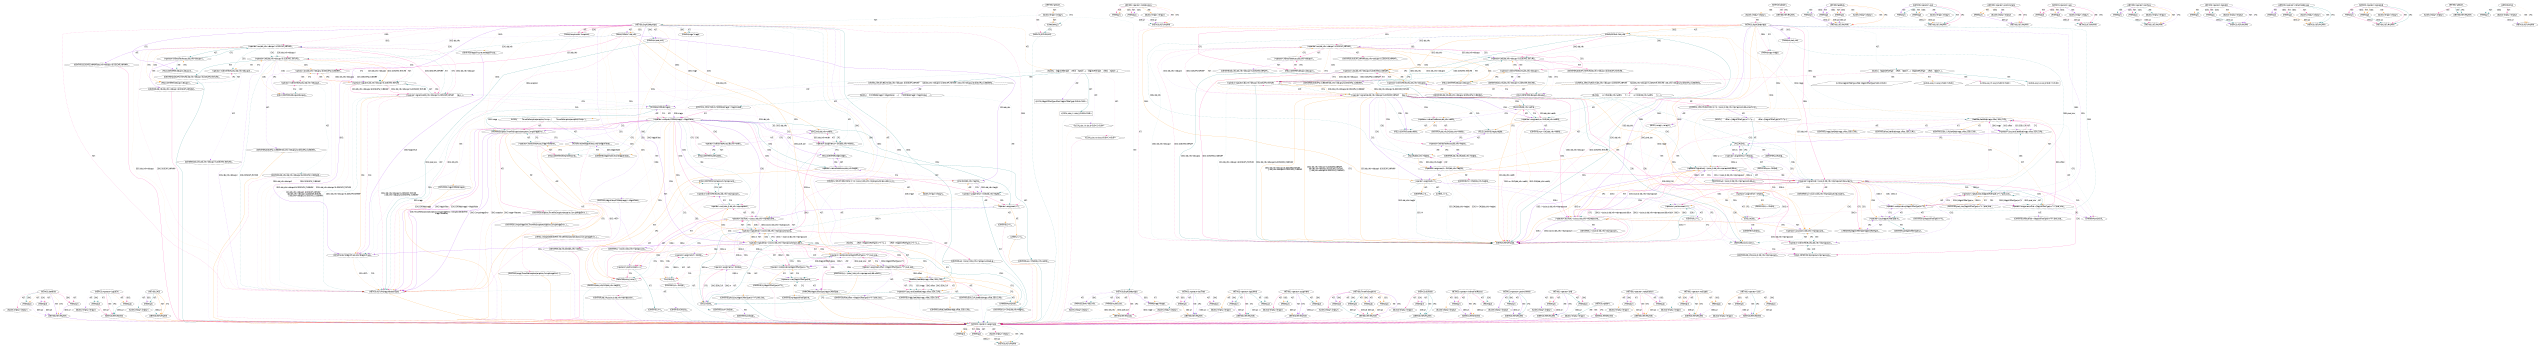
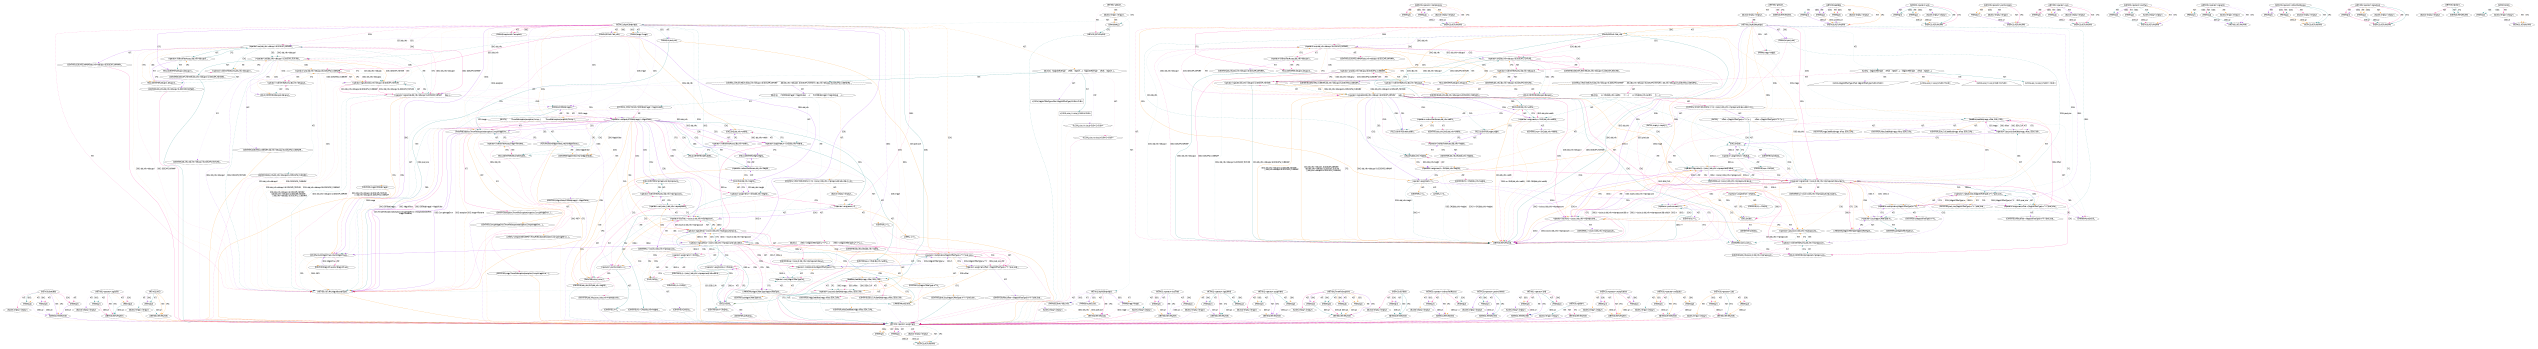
none -> (336, 261)
